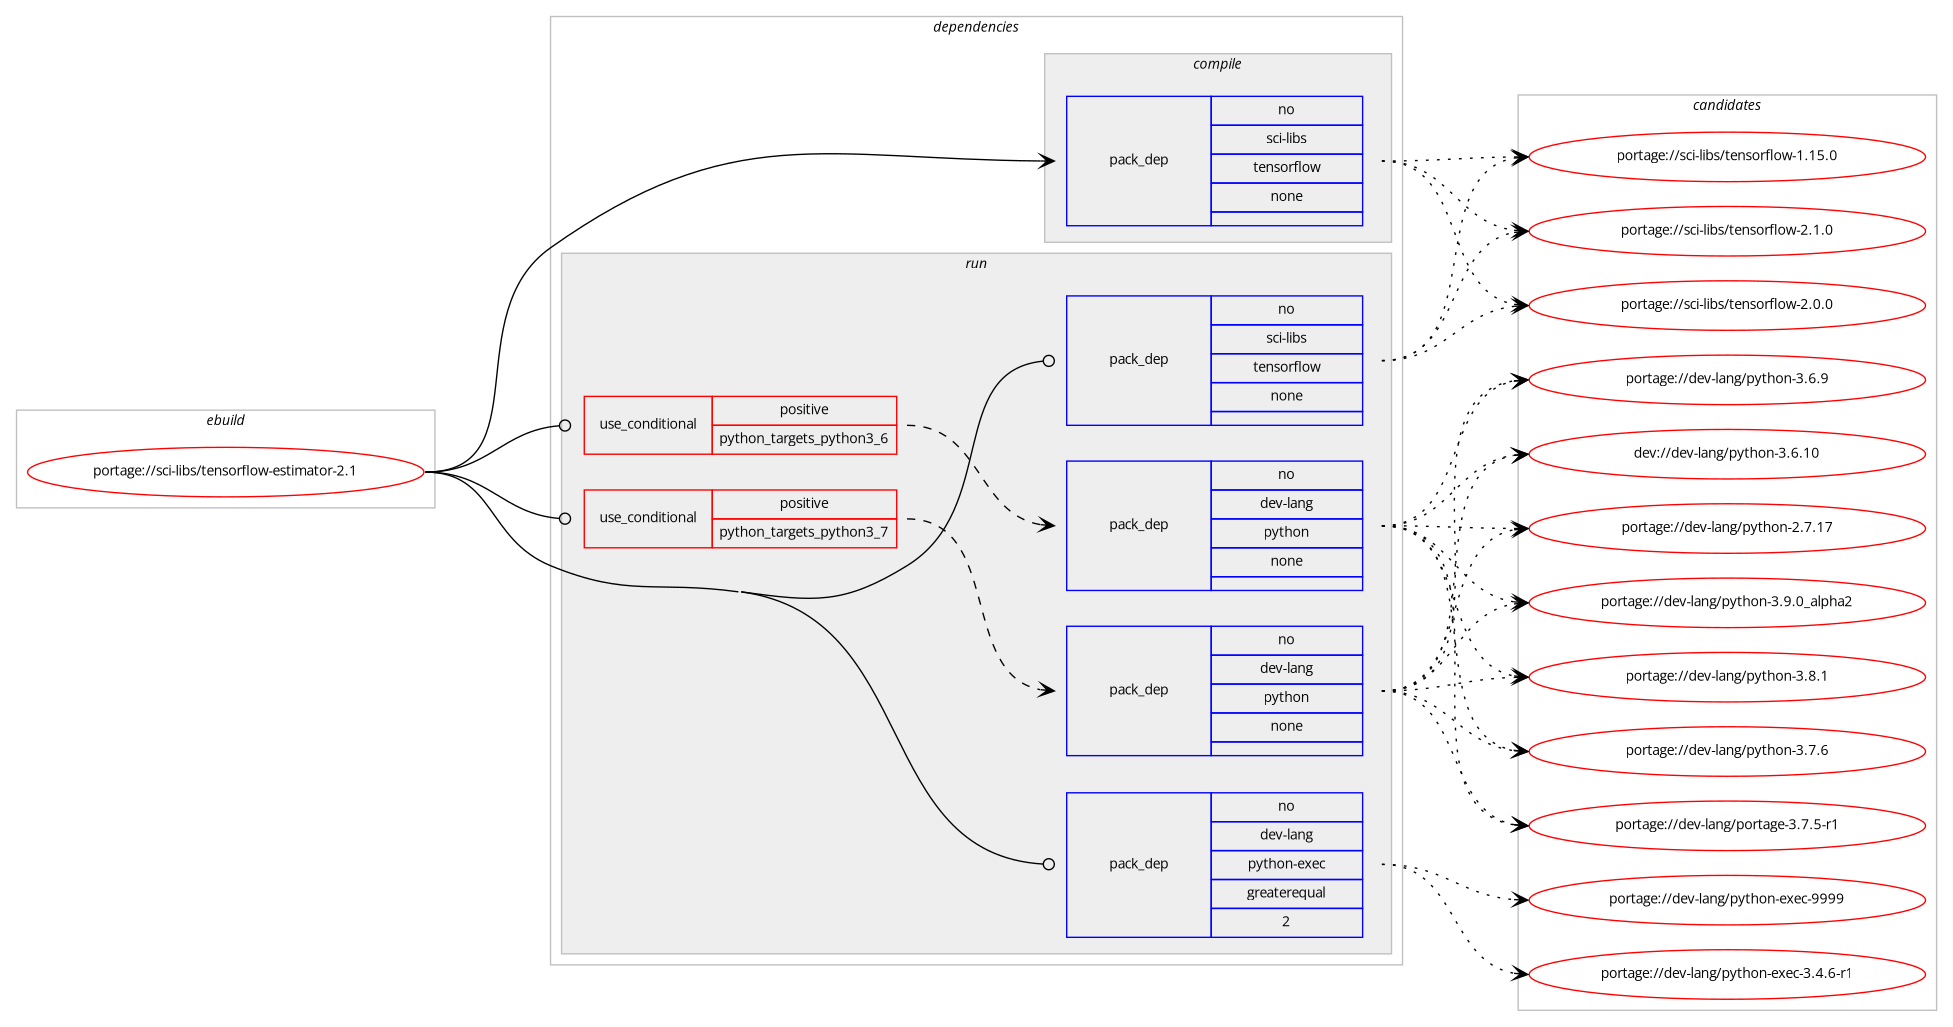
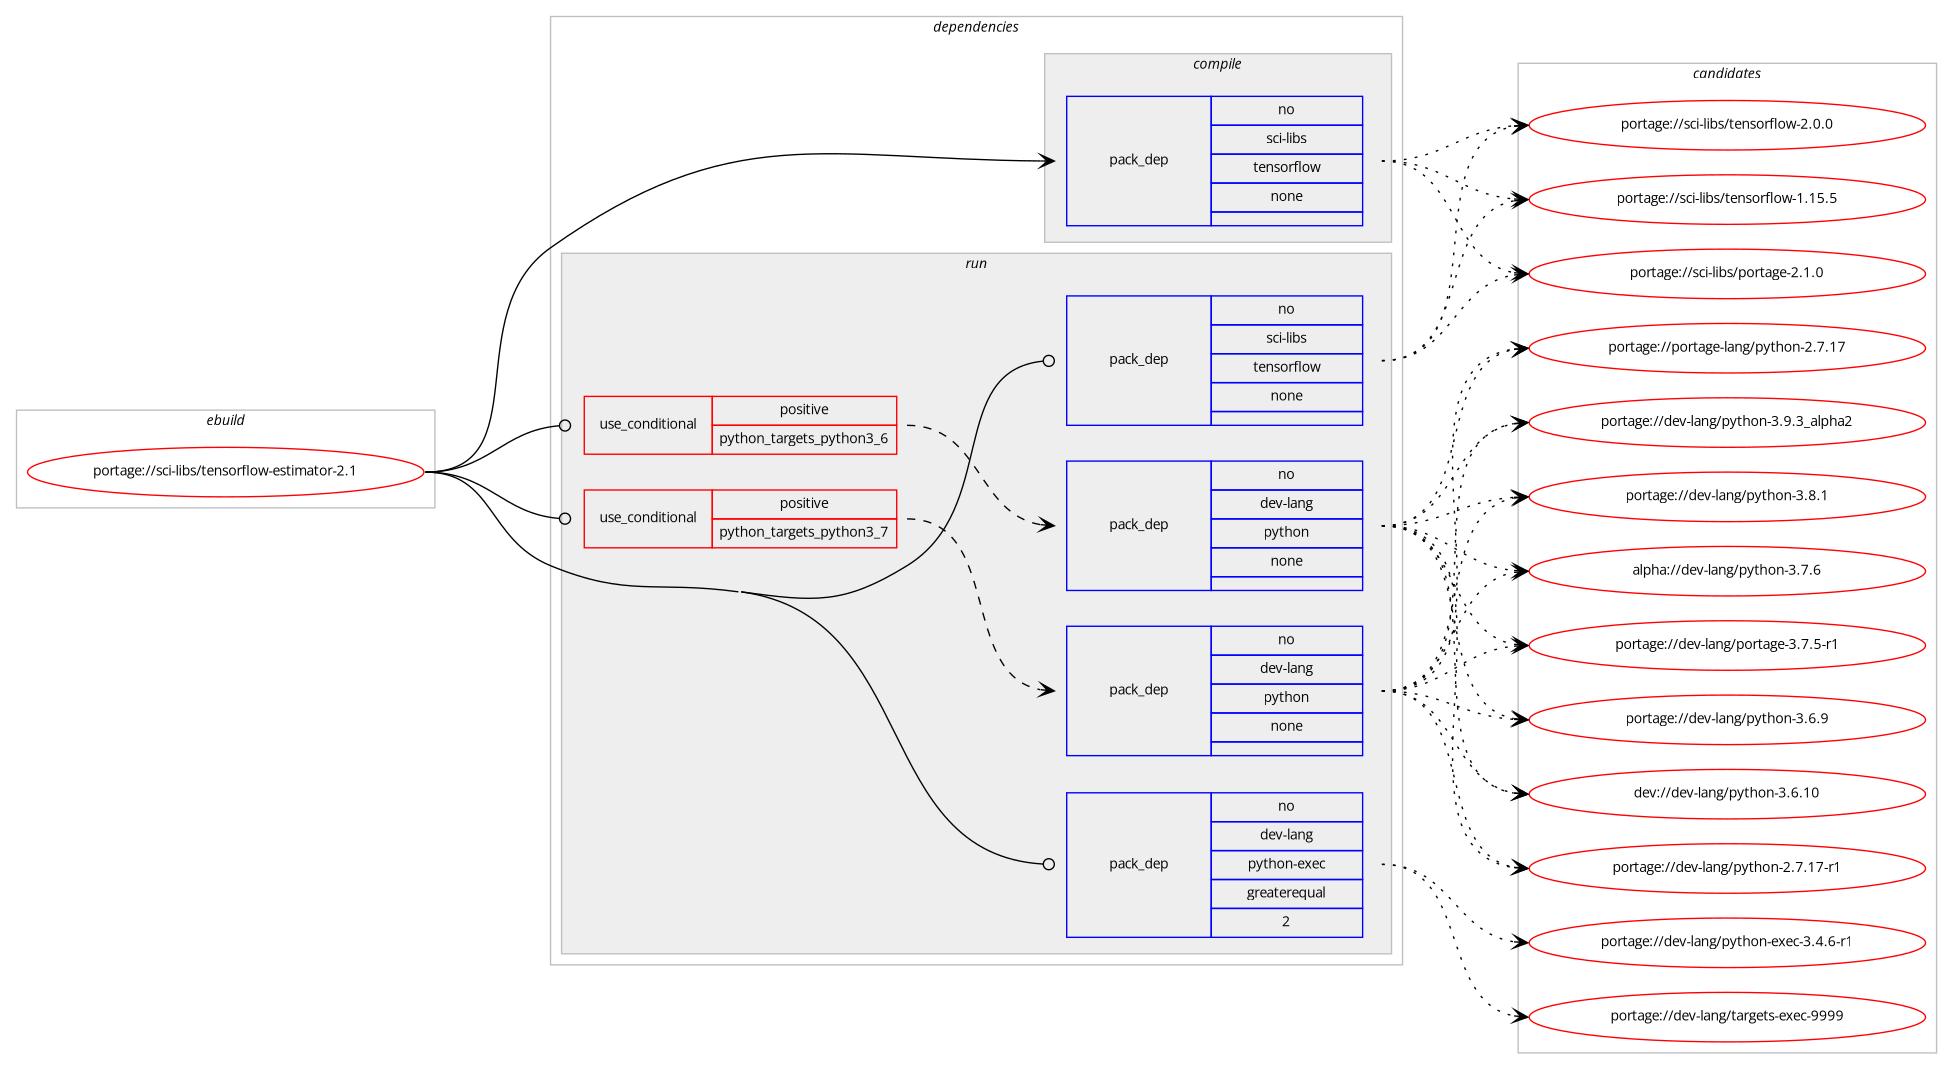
(1727, 157) -> (1727, 200)
(1727, 231) -> (1727, 274)
(1727, 529) -> (1727, 348)
(1727, 603) -> (1727, 423)
(1727, 752) -> (1727, 571)
none -> (1727, 869)
(1727, 900) -> (1727, 1017)
